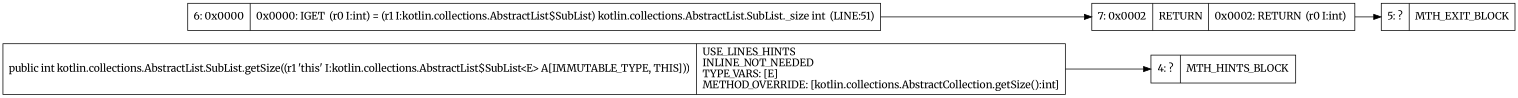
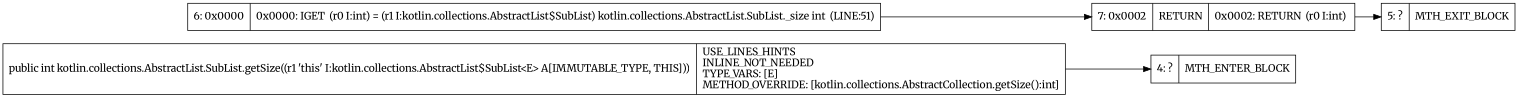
(1237, 69) -> (1237, 69)
